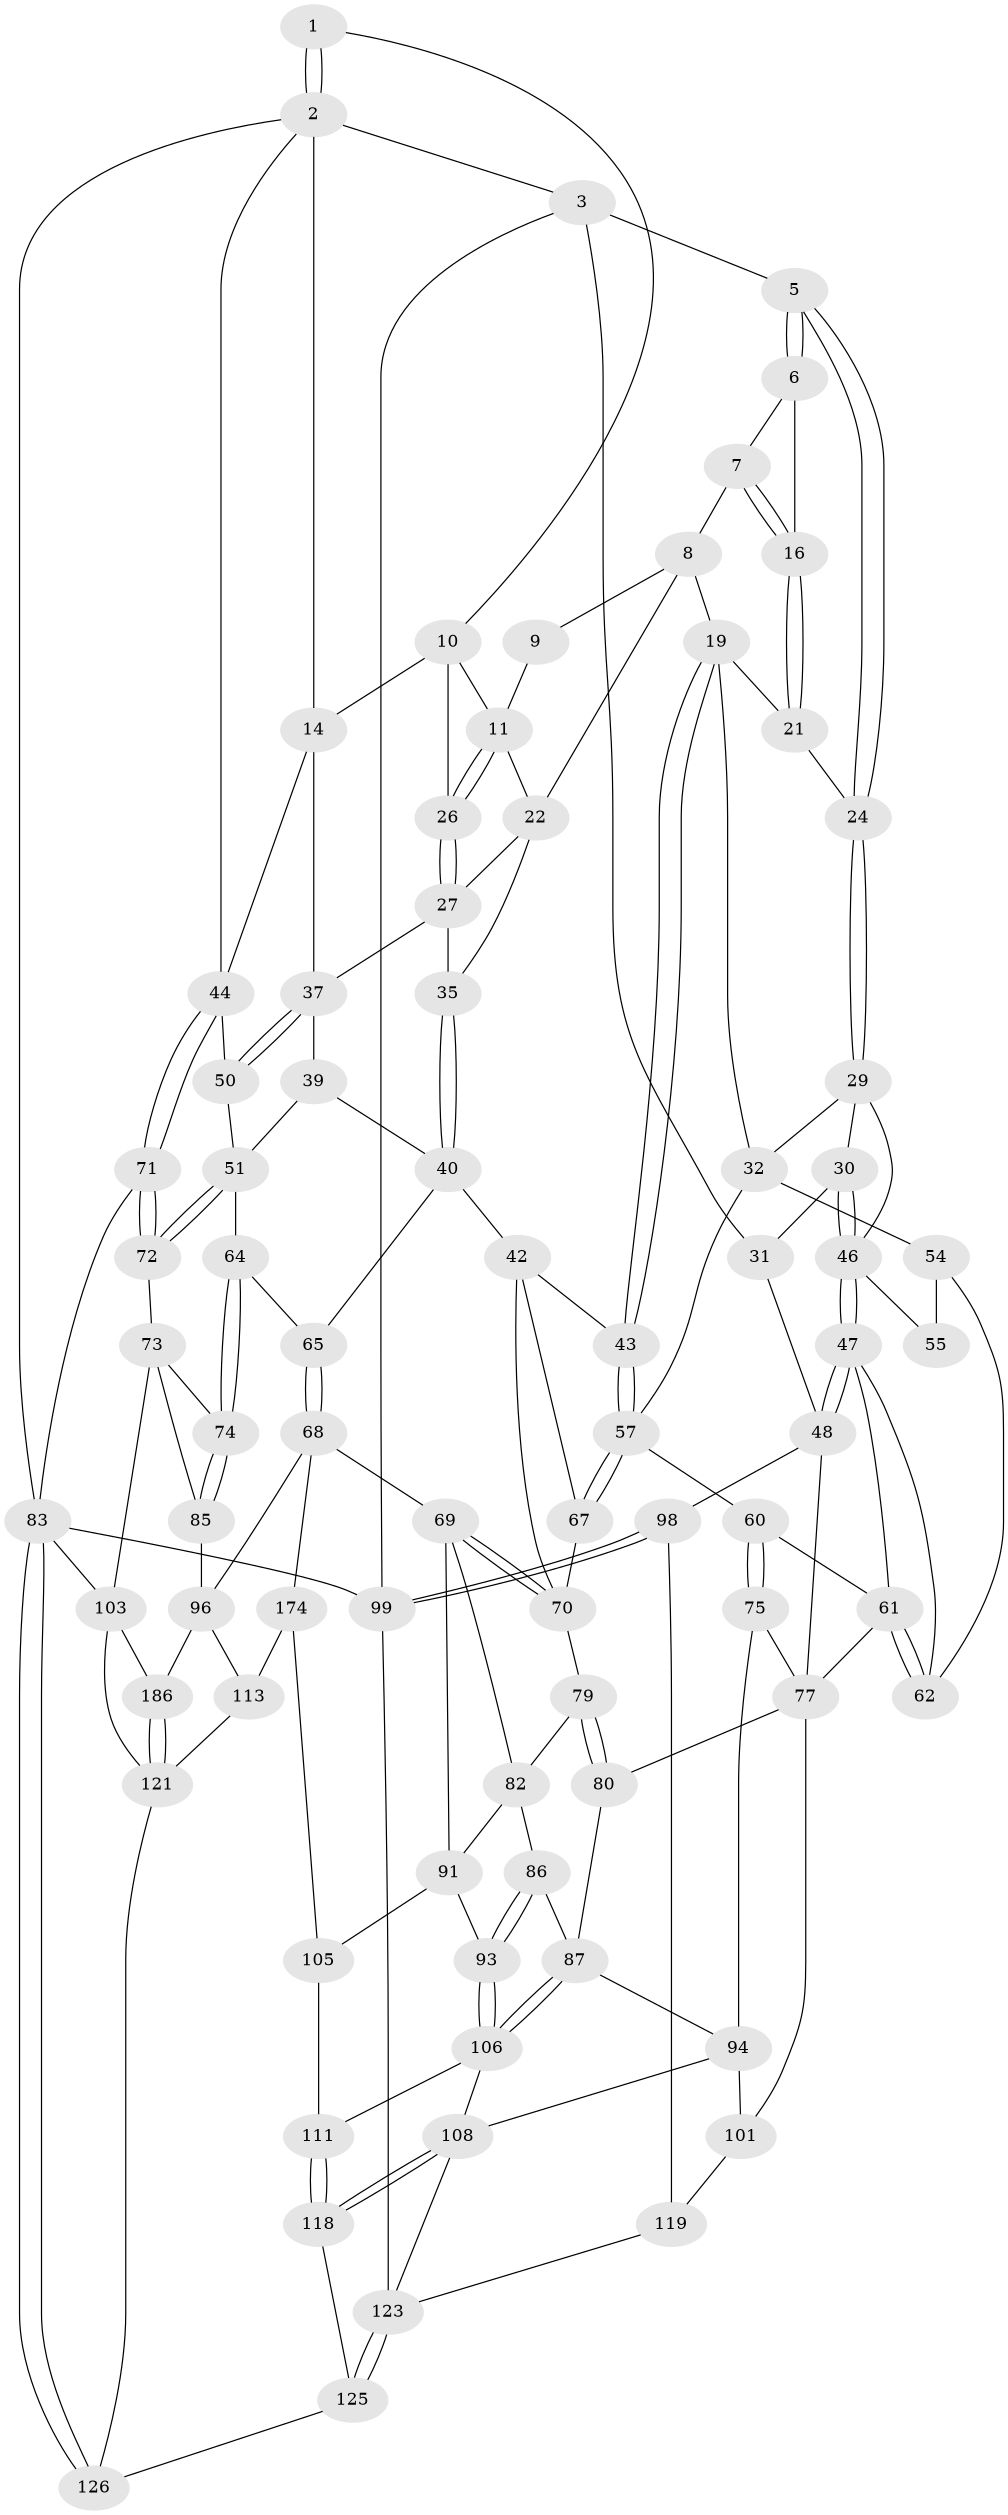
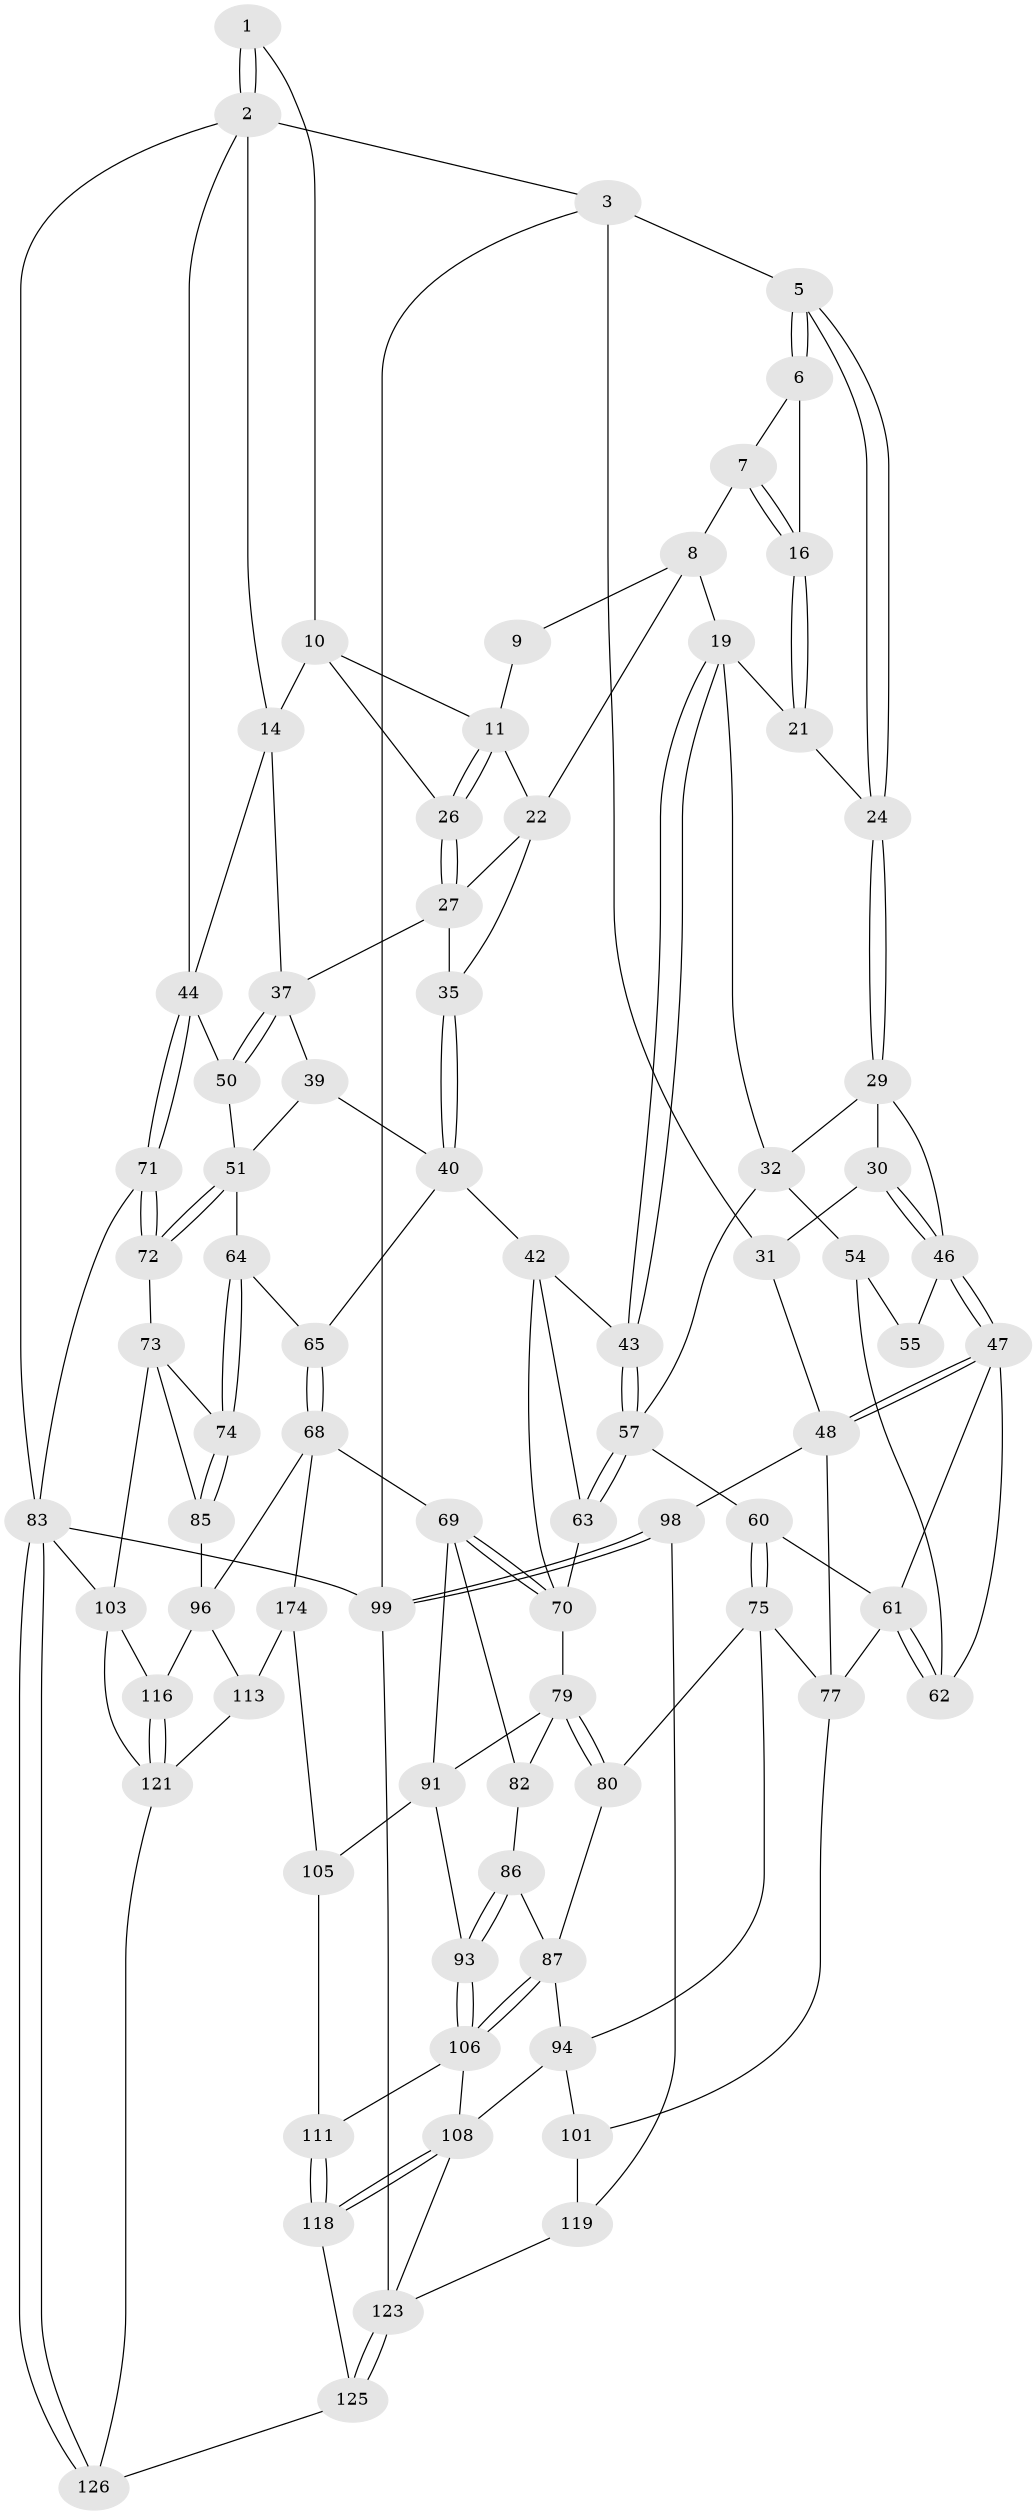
(580, 1521) -> (584, 1521)
(157, 1697) -> (157, 1697)
(705, 1741) -> (684, 1697)
(483, 1829) -> (498, 1741)
